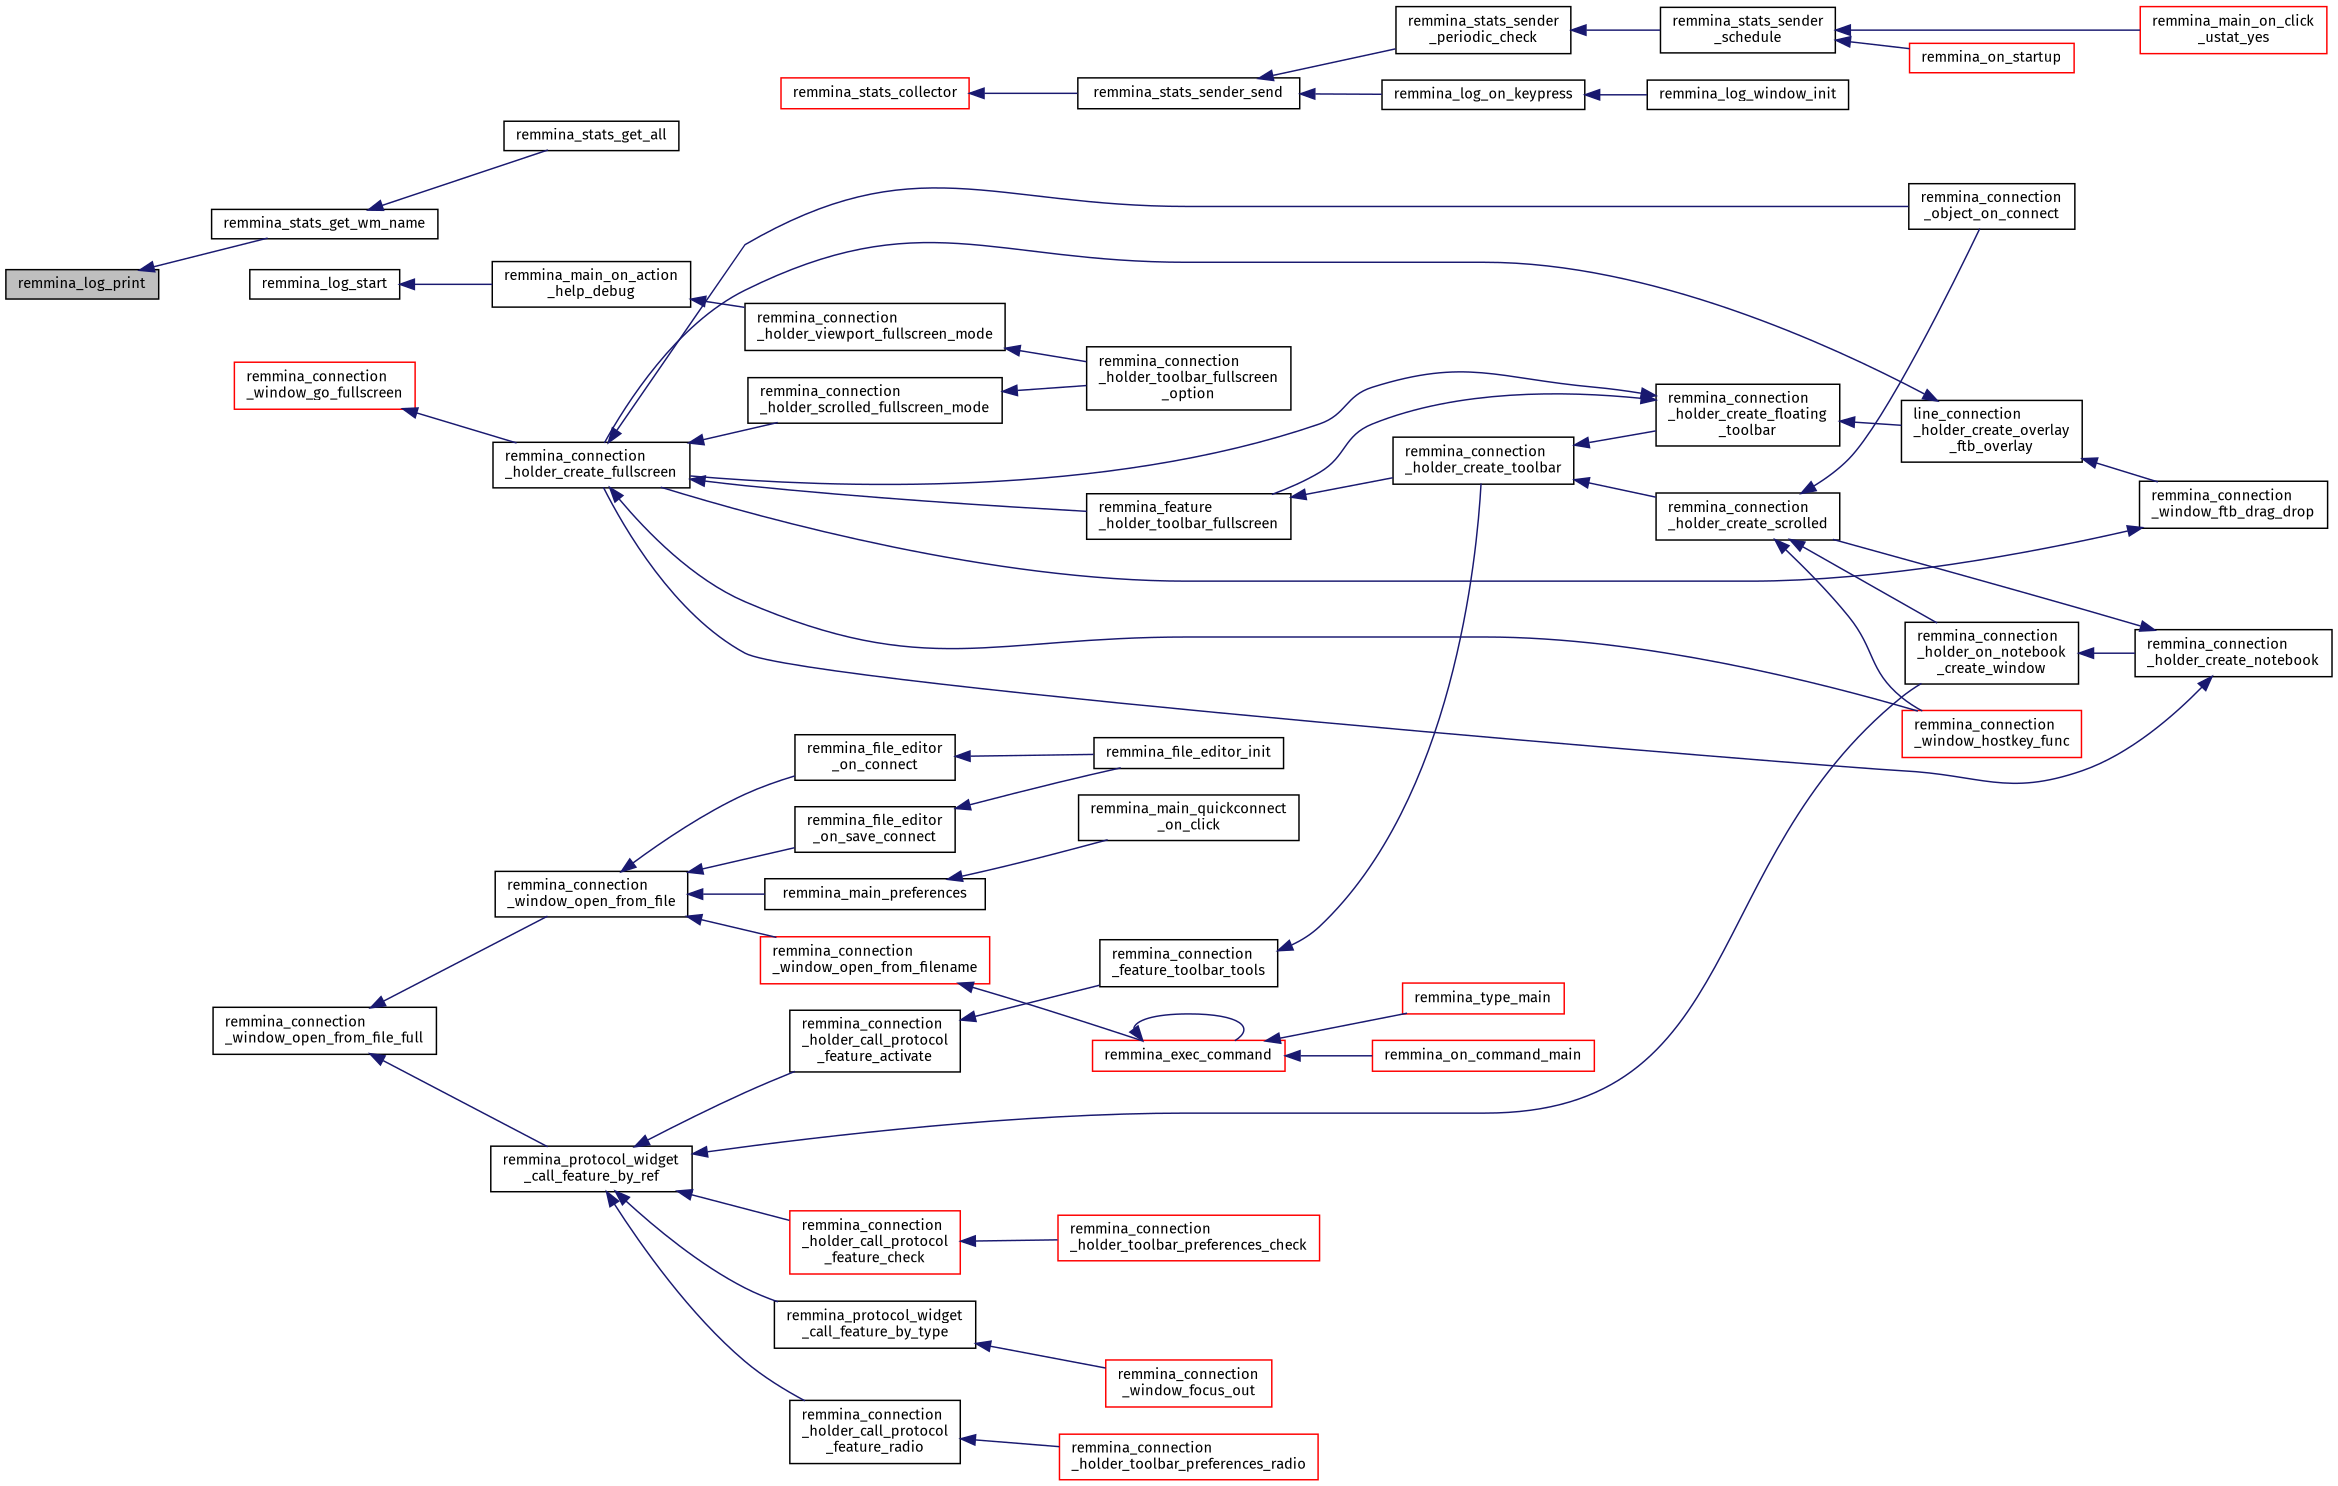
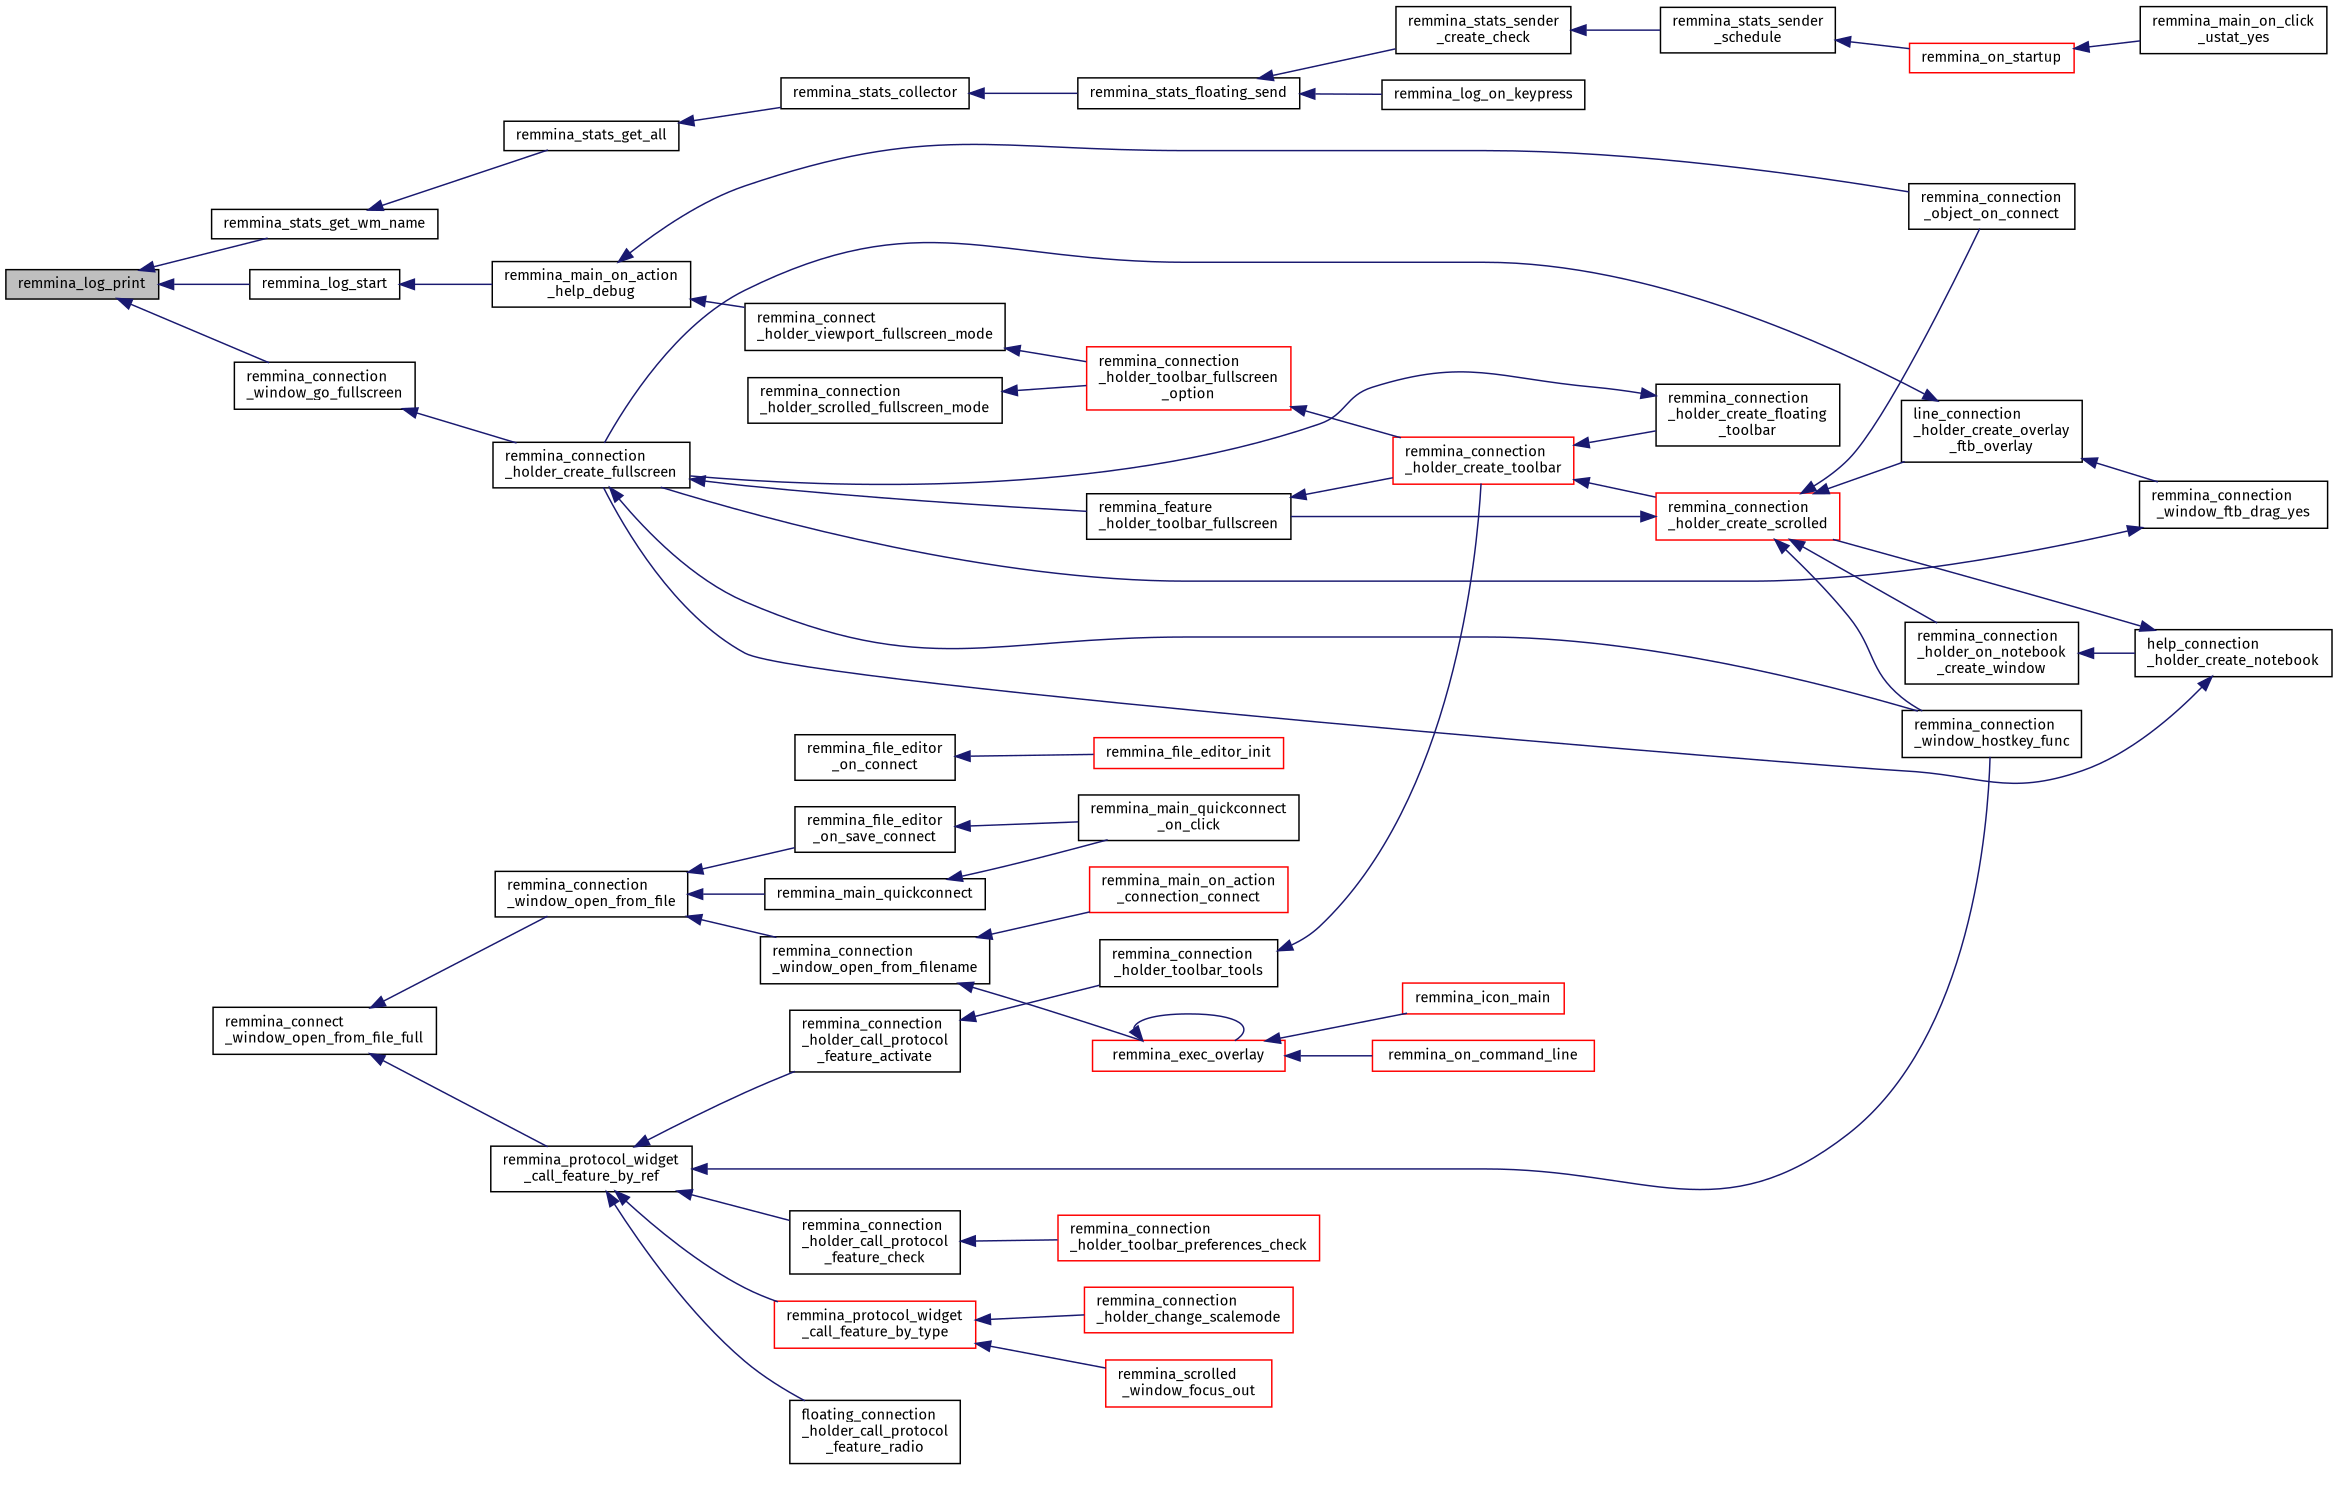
(1483, 30) -> (1483, 30)
(1995, 30) -> (2115, 44)
(2234, 30) -> (2234, 30)
(875, 93) -> (875, 93)
(1189, 93) -> (1189, 93)
(1748, 95) -> none
none -> (737, 114)
(1208, 206) -> (1259, 151)
none -> (212, 284)
(875, 327) -> (875, 327)
none -> (200, 334)
(1189, 378) -> (1189, 378)
(325, 386) -> (325, 386)
(1443, 404) -> (1466, 517)
none -> (1353, 424)
(1886, 424) -> (1866, 475)
(740, 431) -> none
(1483, 461) -> (1483, 461)
(2234, 505) -> (2234, 505)
(1748, 517) -> (1748, 517)
(2234, 653) -> (2234, 653)
(1992, 734) -> (1992, 734)
(1189, 753) -> (1189, 753)
(1045, 786) -> (1024, 824)
(710, 812) -> none
none -> (1189, 890)
(875, 894) -> (875, 894)
(875, 960) -> (875, 960)
(1189, 963) -> (1189, 963)
(1483, 998) -> (1483, 998)
(325, 1031) -> (325, 1031)
(1189, 1056) -> (1189, 1056)
(1483, 1056) -> (1483, 1056)
(1417, 1113) -> (1492, 1169)
(875, 1242) -> (875, 1242)
none -> (1189, 1310)
(875, 1325) -> (875, 1325)
(1189, 1383) -> (1189, 1383)
(875, 1432) -> (875, 1432)
(1189, 1457) -> none
